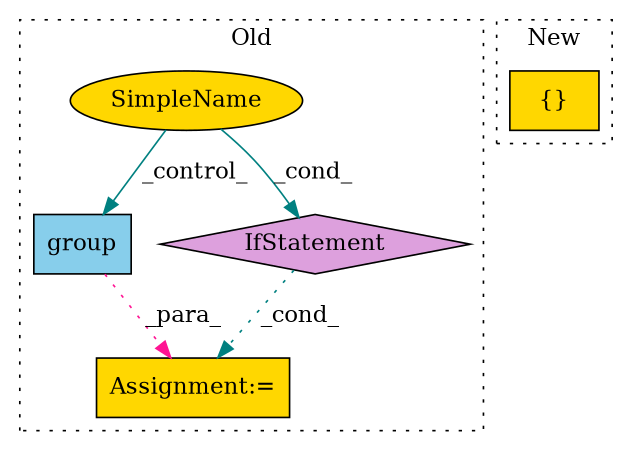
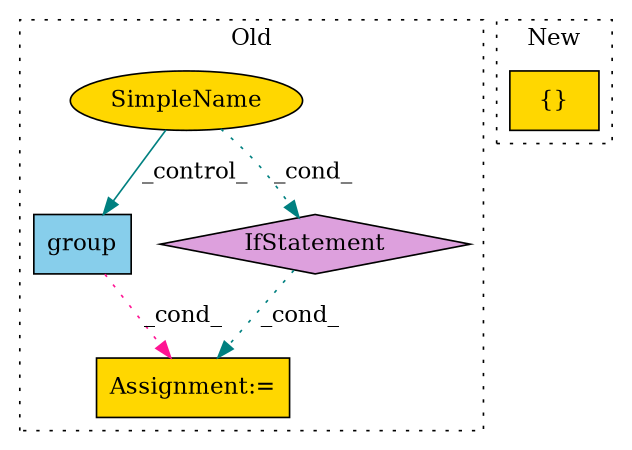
(258, 164) -> (258, 164)
(183, 316) -> (183, 316)
